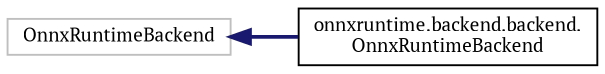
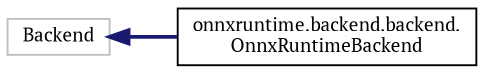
(119, 37) -> (59, 37)
